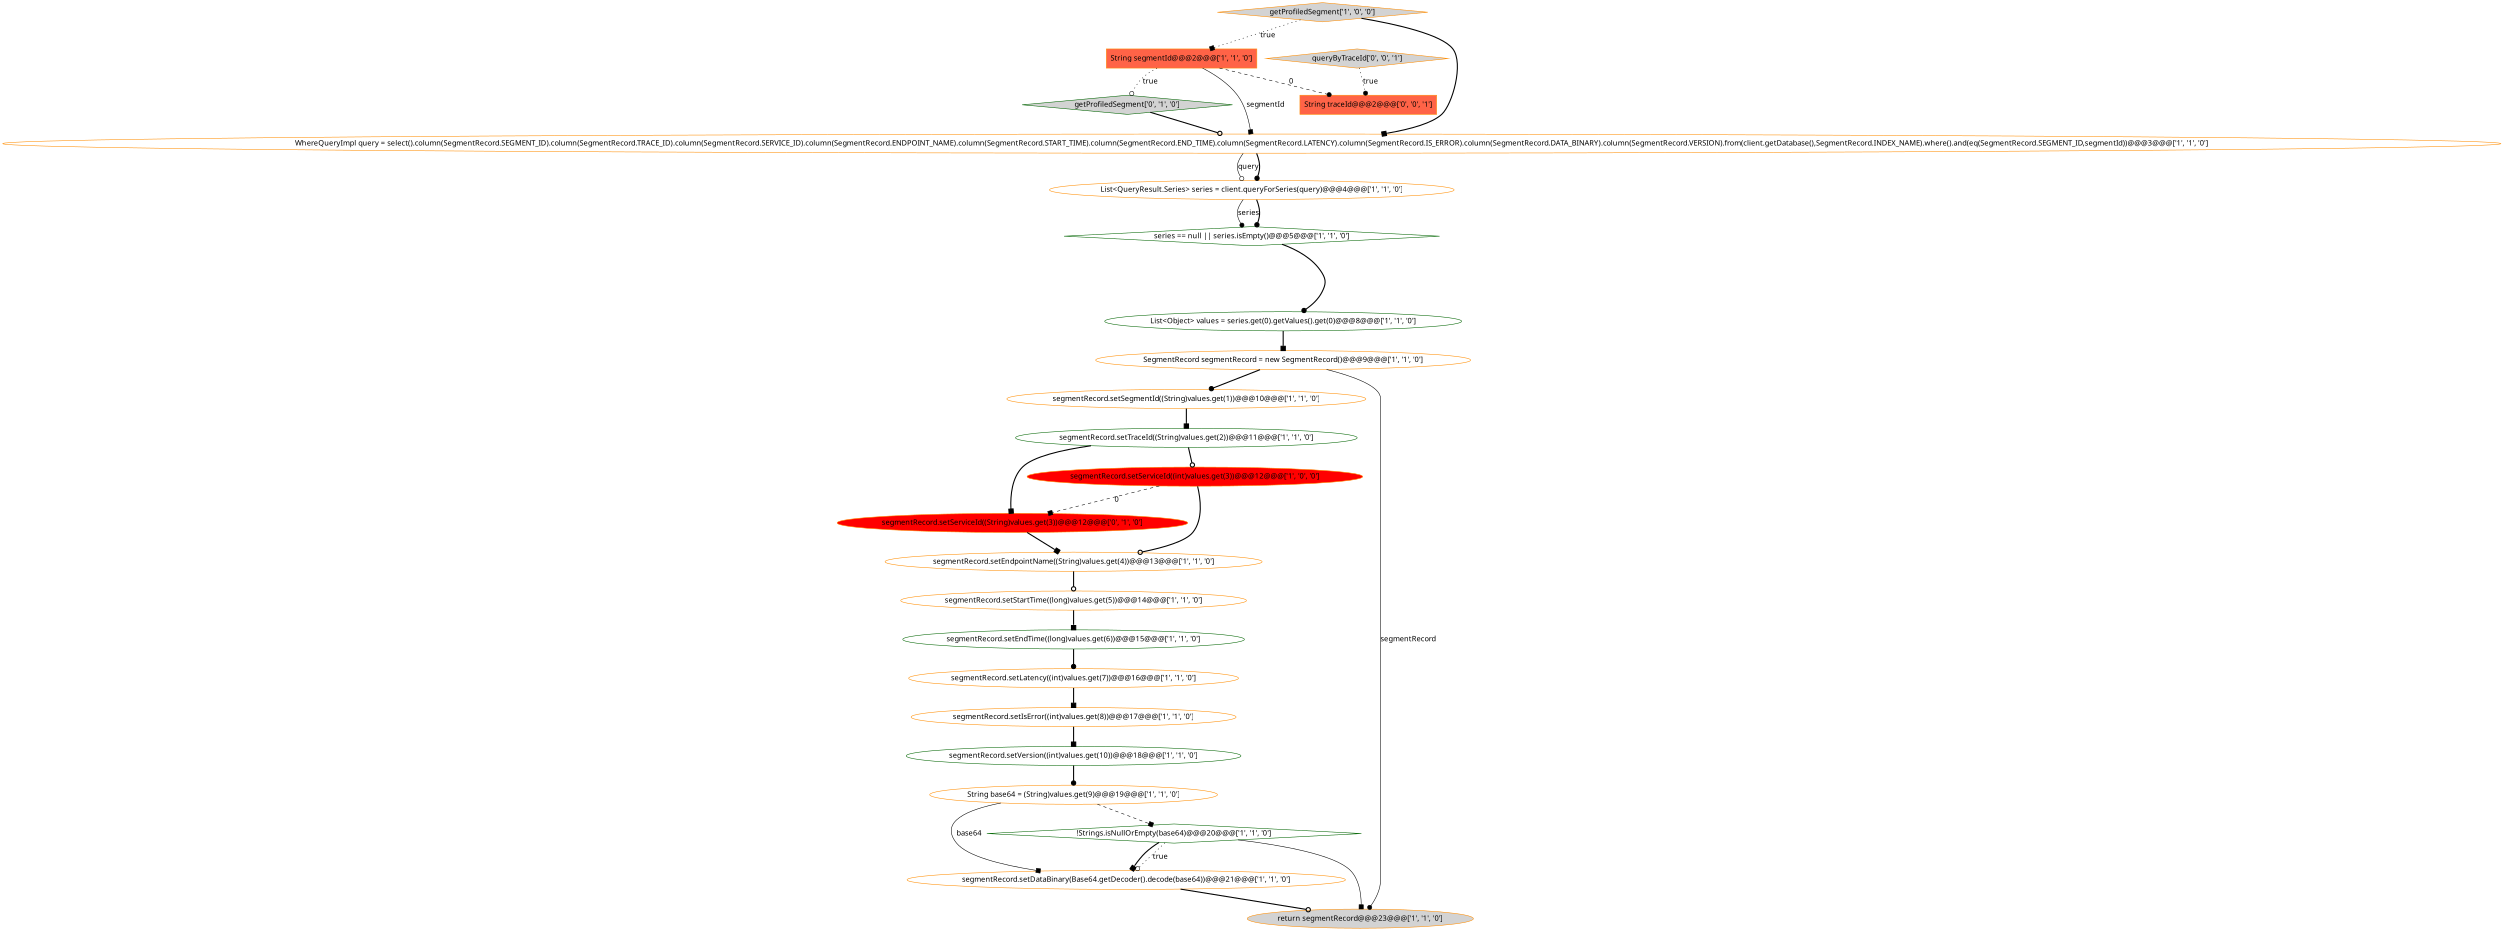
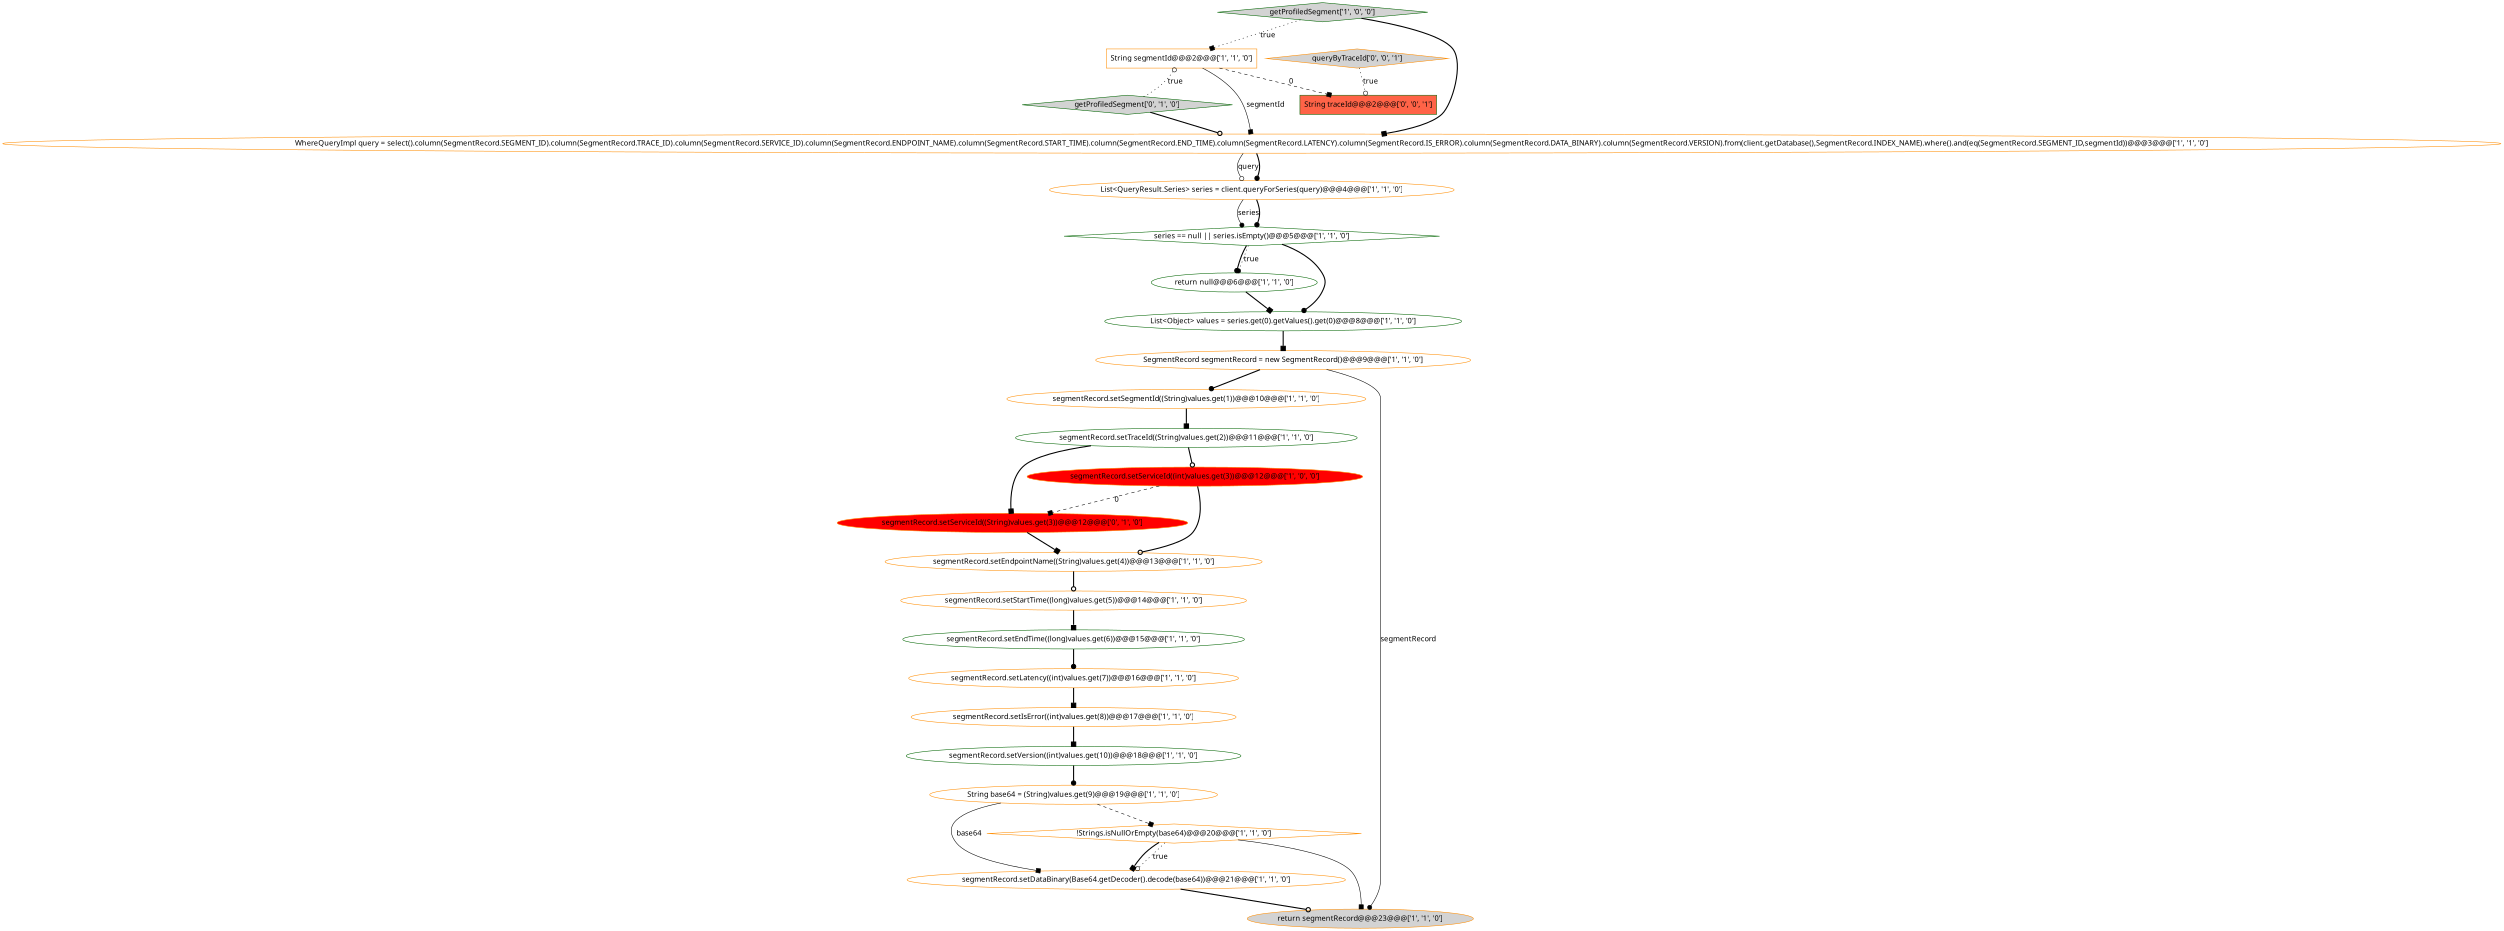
(1323, 12) -> (1323, 12)
(1182, 59) -> (1182, 59)
(1143, 78) -> (1160, 86)
(1362, 80) -> (1362, 80)
(1273, 81) -> (1273, 81)
(1368, 105) -> (1368, 105)
none -> (1234, 282)
(1174, 834) -> (1174, 834)
